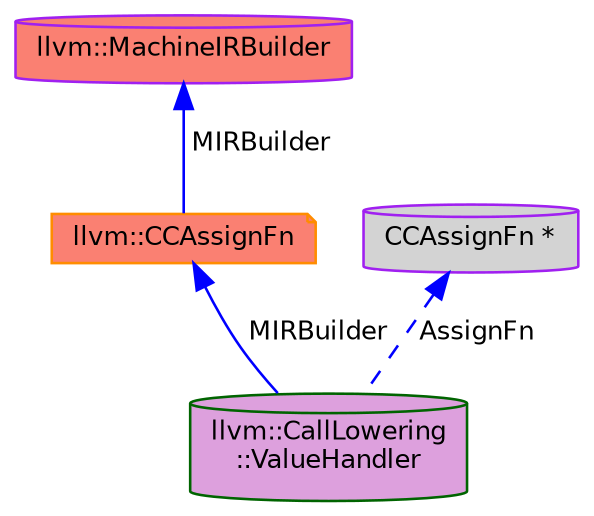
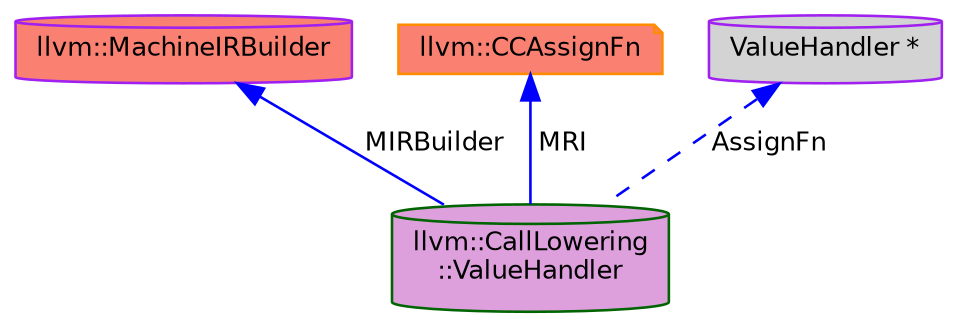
(184, 161) -> (352, 151)
(471, 239) -> (825, 49)
(314, 333) -> (559, 144)
